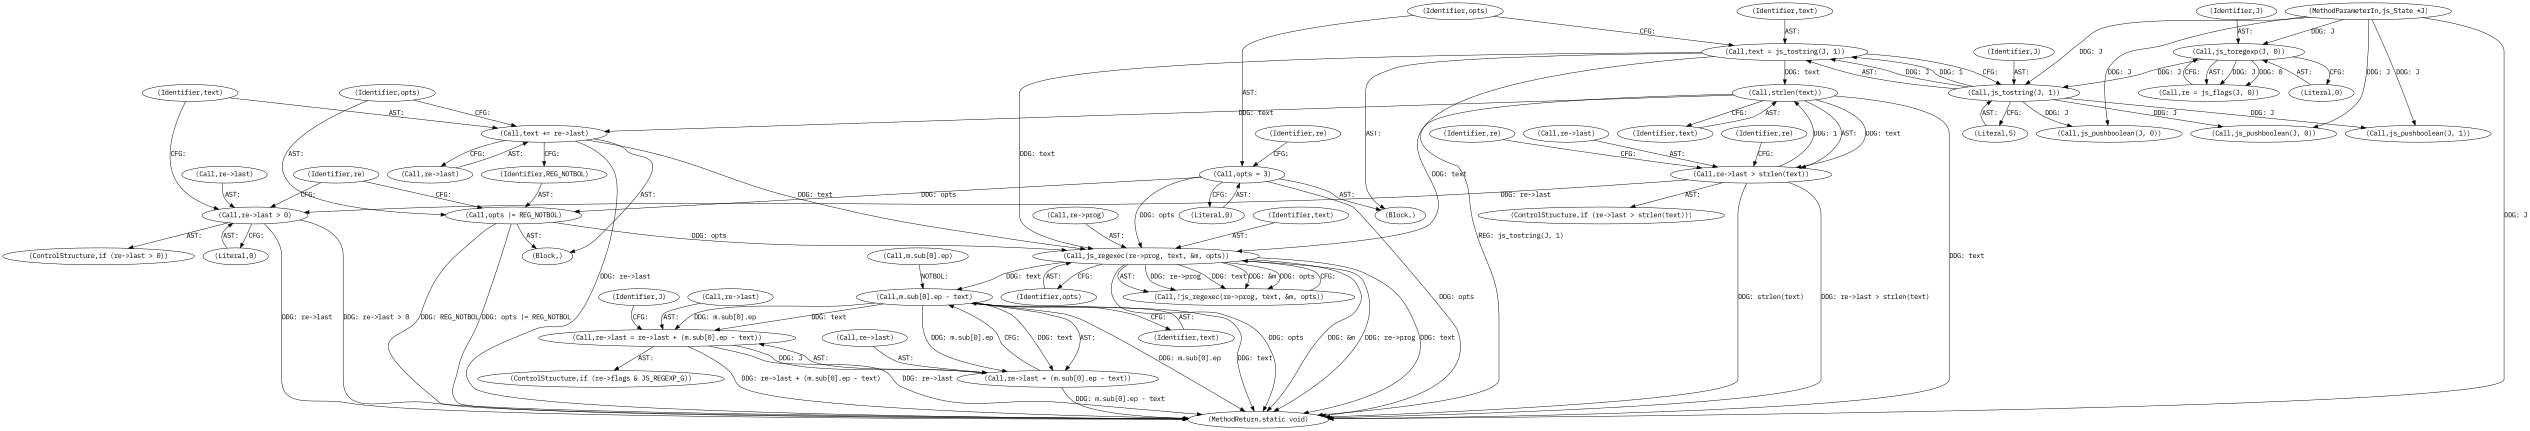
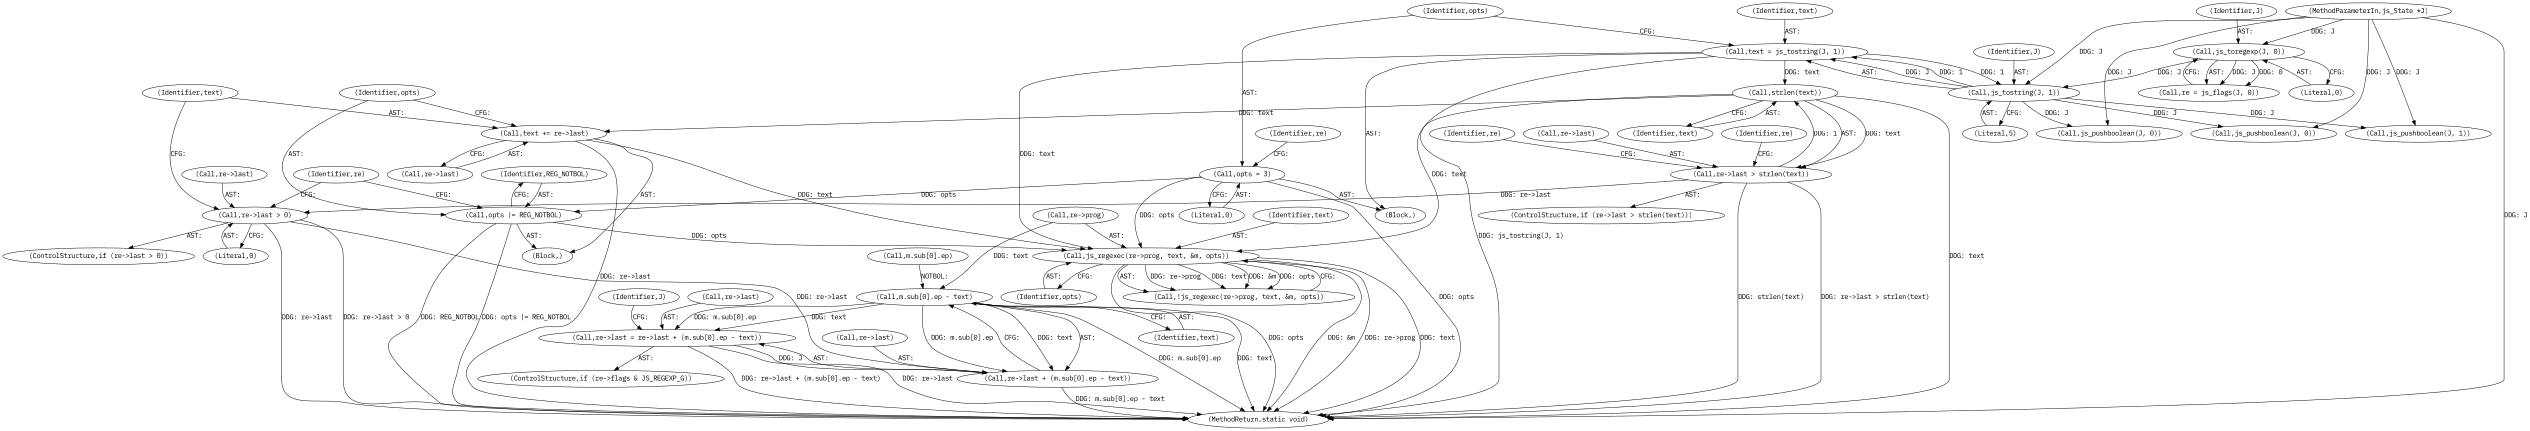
(1992, 73) -> (1992, 73)
(544, 152) -> (513, 195)
(1521, 236) -> (1521, 236)
(1012, 272) -> (989, 251)
none -> (651, 282)
